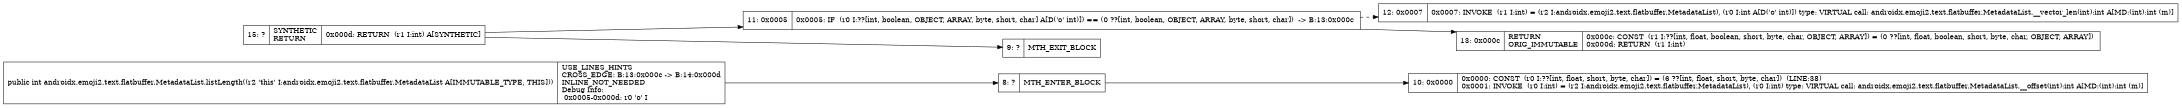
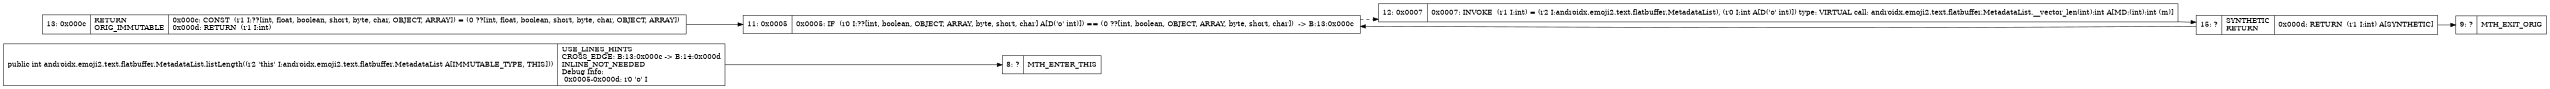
none -> (2185, 22)
(1406, 30) -> (712, 24)
(1062, 48) -> (2512, 25)
(1062, 83) -> (1062, 65)
(1778, 83) -> none
